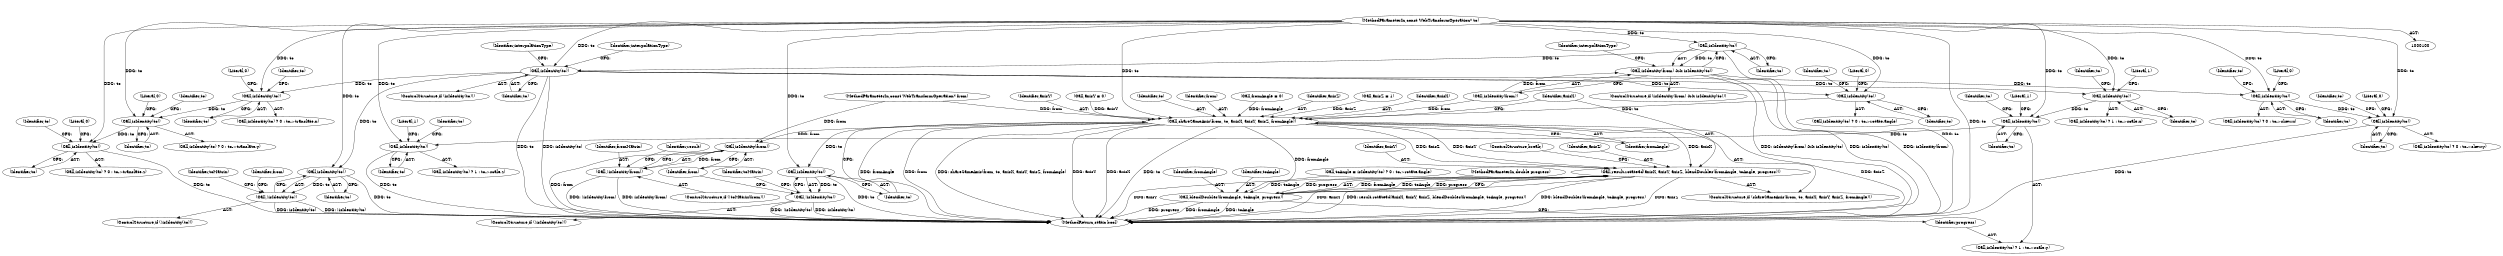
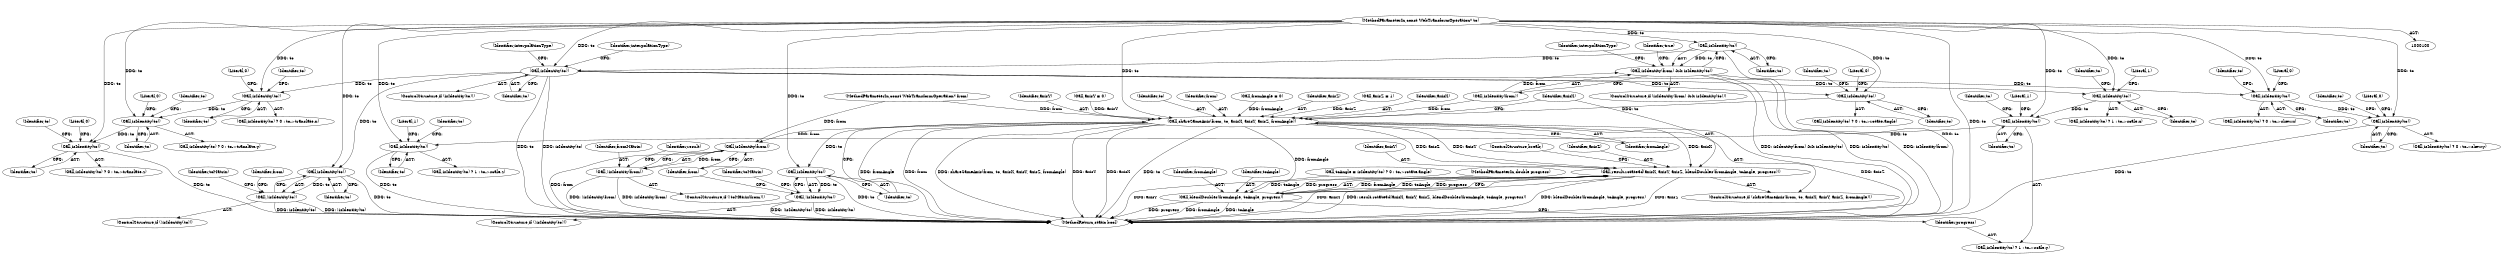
none -> (1659, 46)
(673, 185) -> (653, 188)
